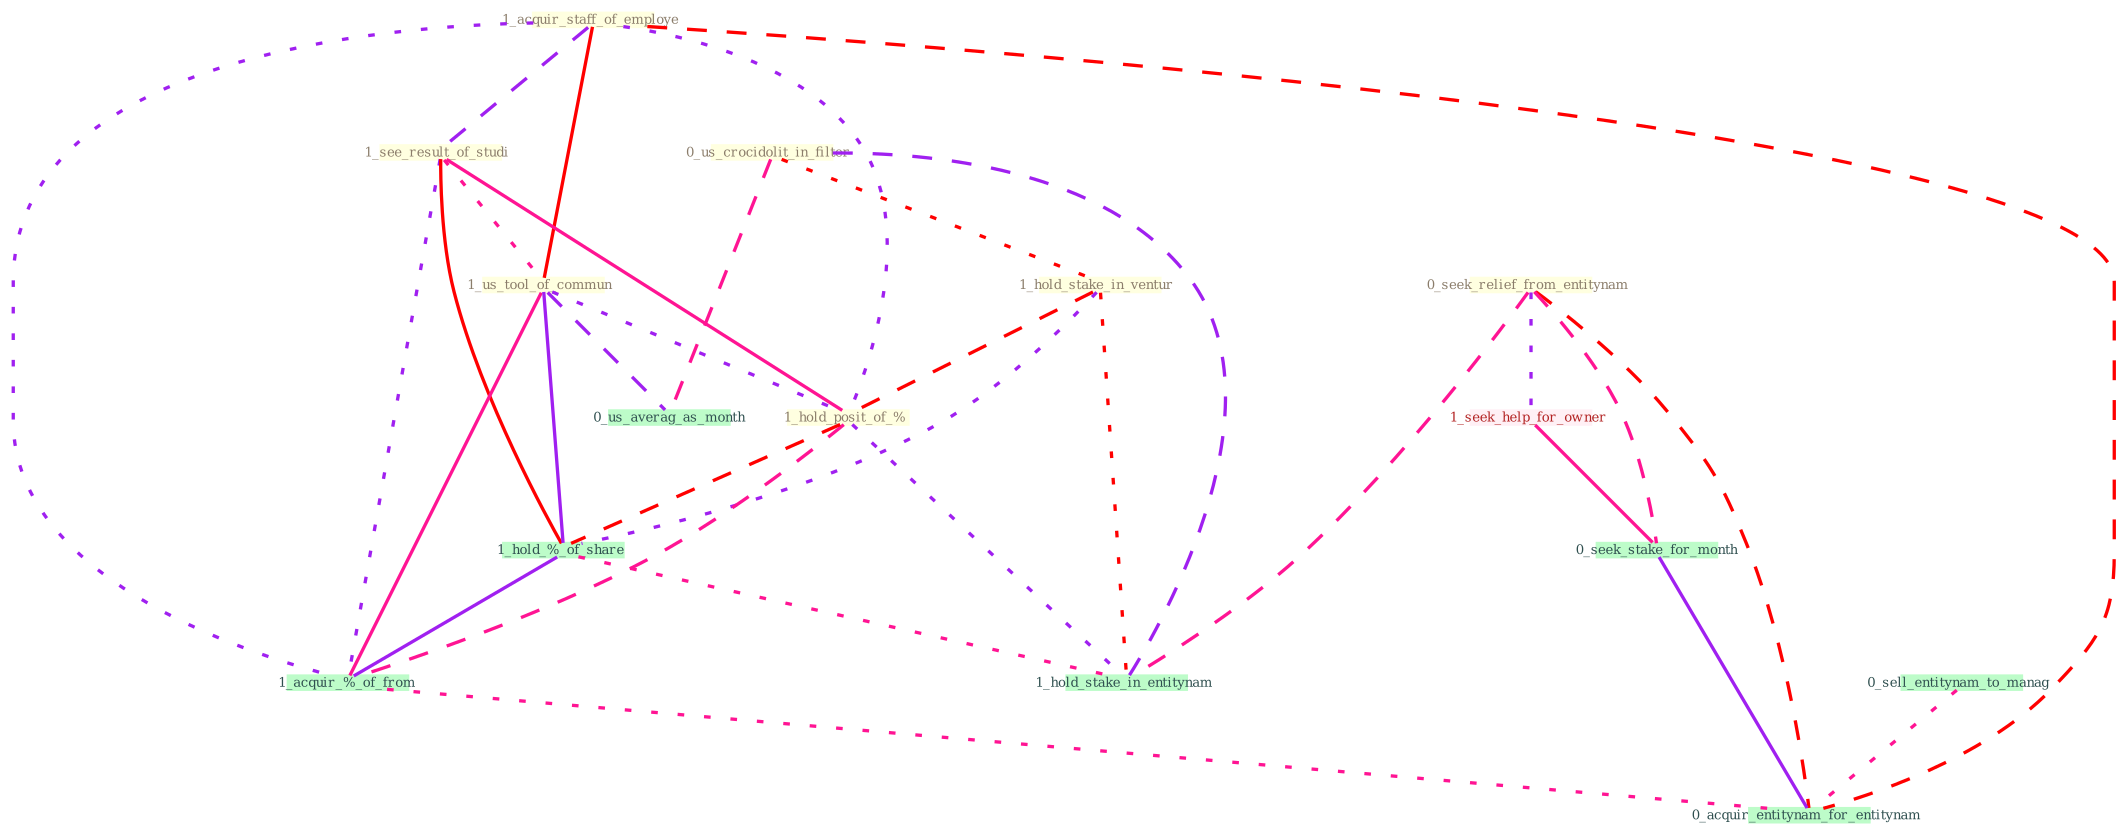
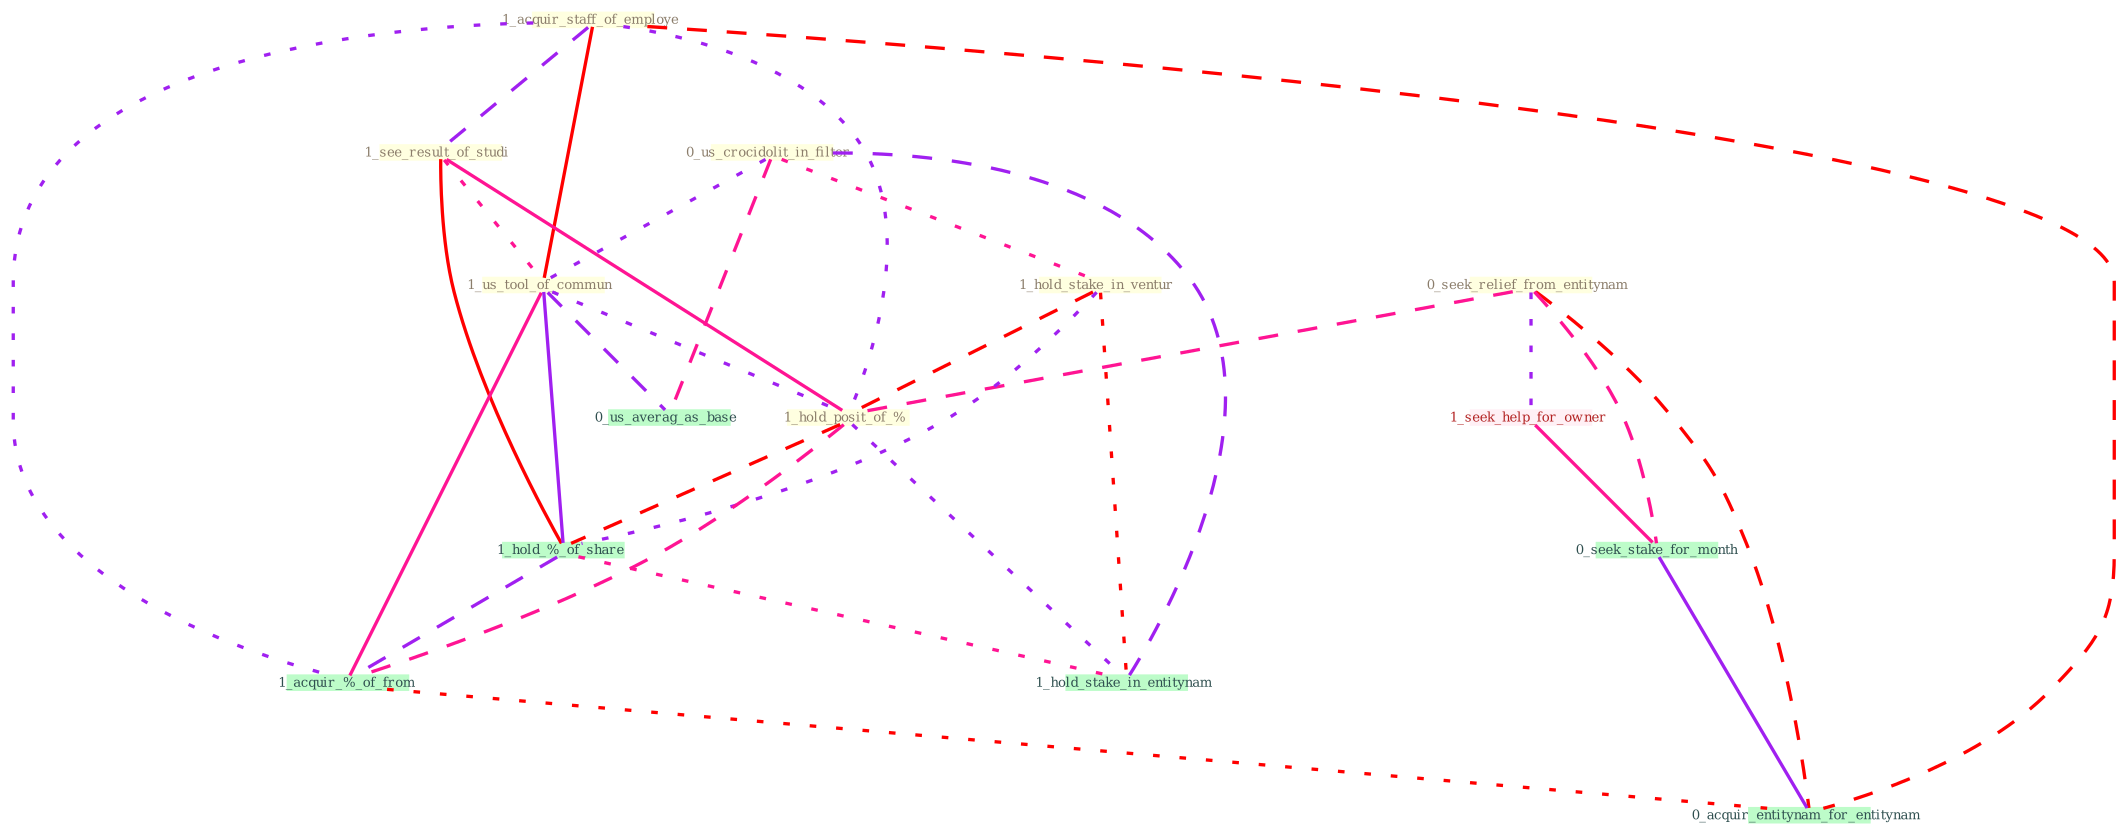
none -> (658, 219)
(936, 219) -> (936, 219)
(394, 417) -> none
(669, 418) -> (669, 418)
(1351, 506) -> (1190, 351)
(455, 616) -> (455, 616)
(1962, 683) -> none
(1079, 749) -> (1079, 749)
